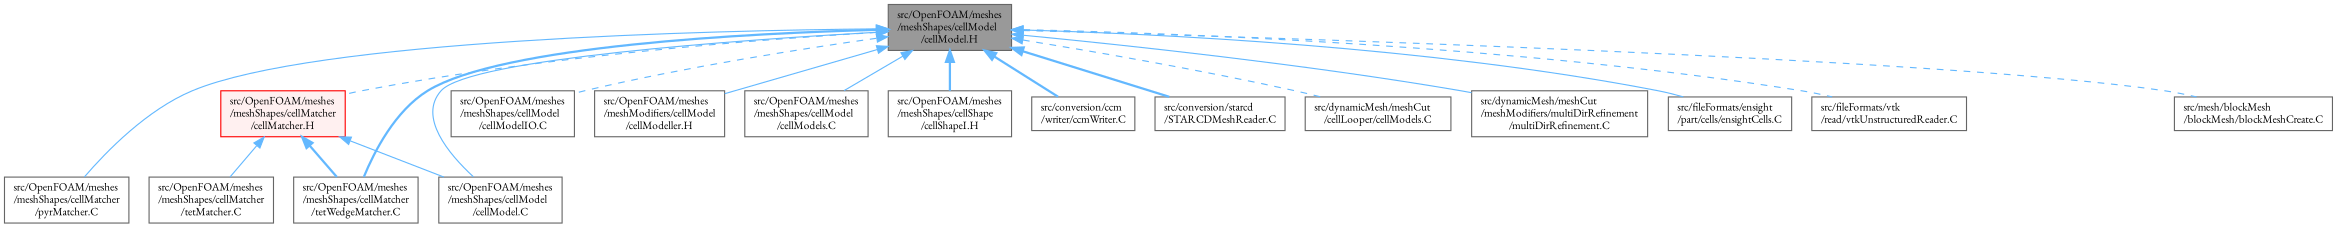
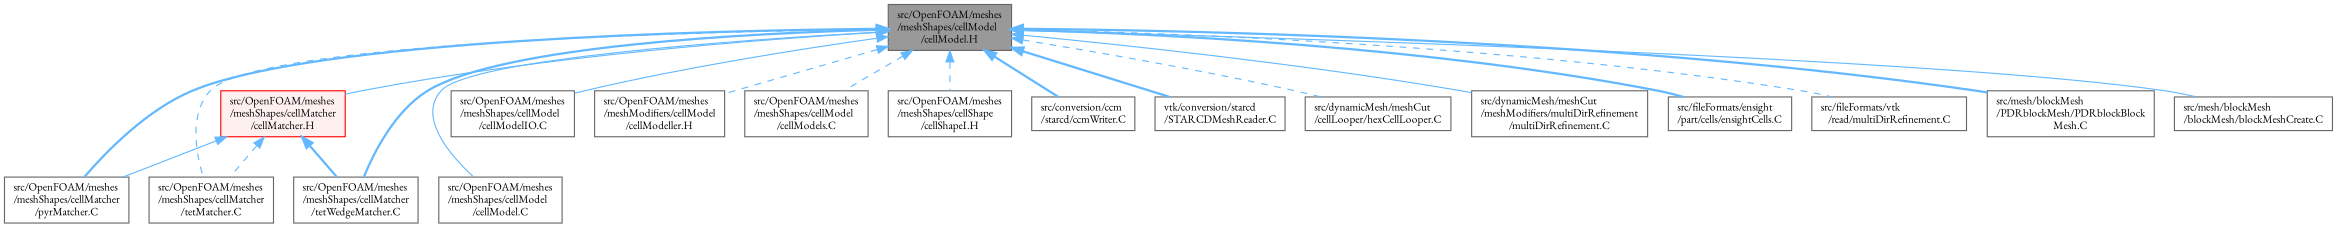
none -> (496, 43)
(463, 46) -> (463, 46)
(1611, 51) -> (1787, 60)
(1404, 54) -> (1404, 54)
(610, 55) -> (610, 55)
(725, 62) -> (725, 62)
(801, 72) -> (801, 72)
(873, 73) -> (873, 73)
(950, 76) -> (950, 76)
(1083, 114) -> (1083, 114)
(1220, 114) -> (1220, 114)
(1378, 114) -> (1378, 114)
(1889, 114) -> (1889, 114)
none -> (2071, 114)
(397, 159) -> (170, 159)
(243, 161) -> (243, 161)
